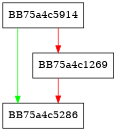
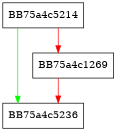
(43, 15) -> (43, 15)
(43, 116) -> (43, 116)
